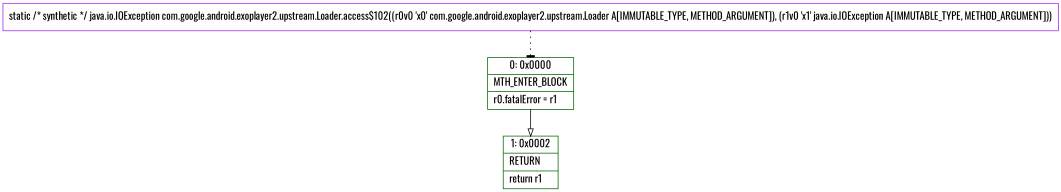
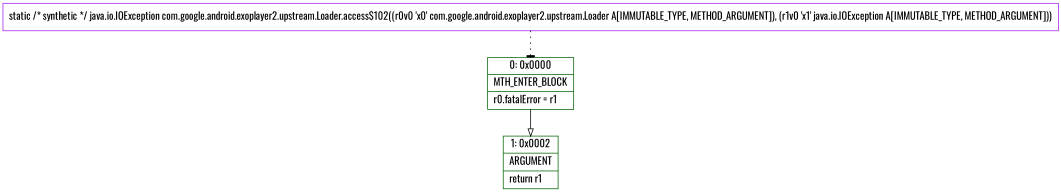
(525, 162) -> (531, 162)
